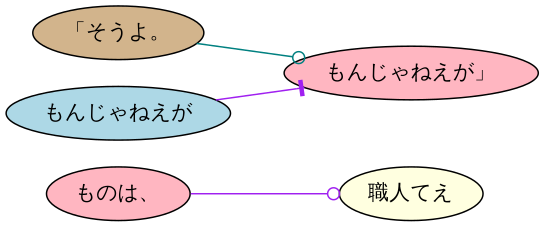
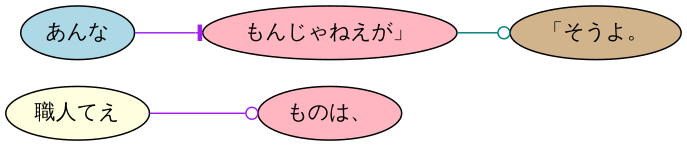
(245, 50) -> (477, 33)
(118, 113) -> (78, 33)
(259, 194) -> (198, 113)
